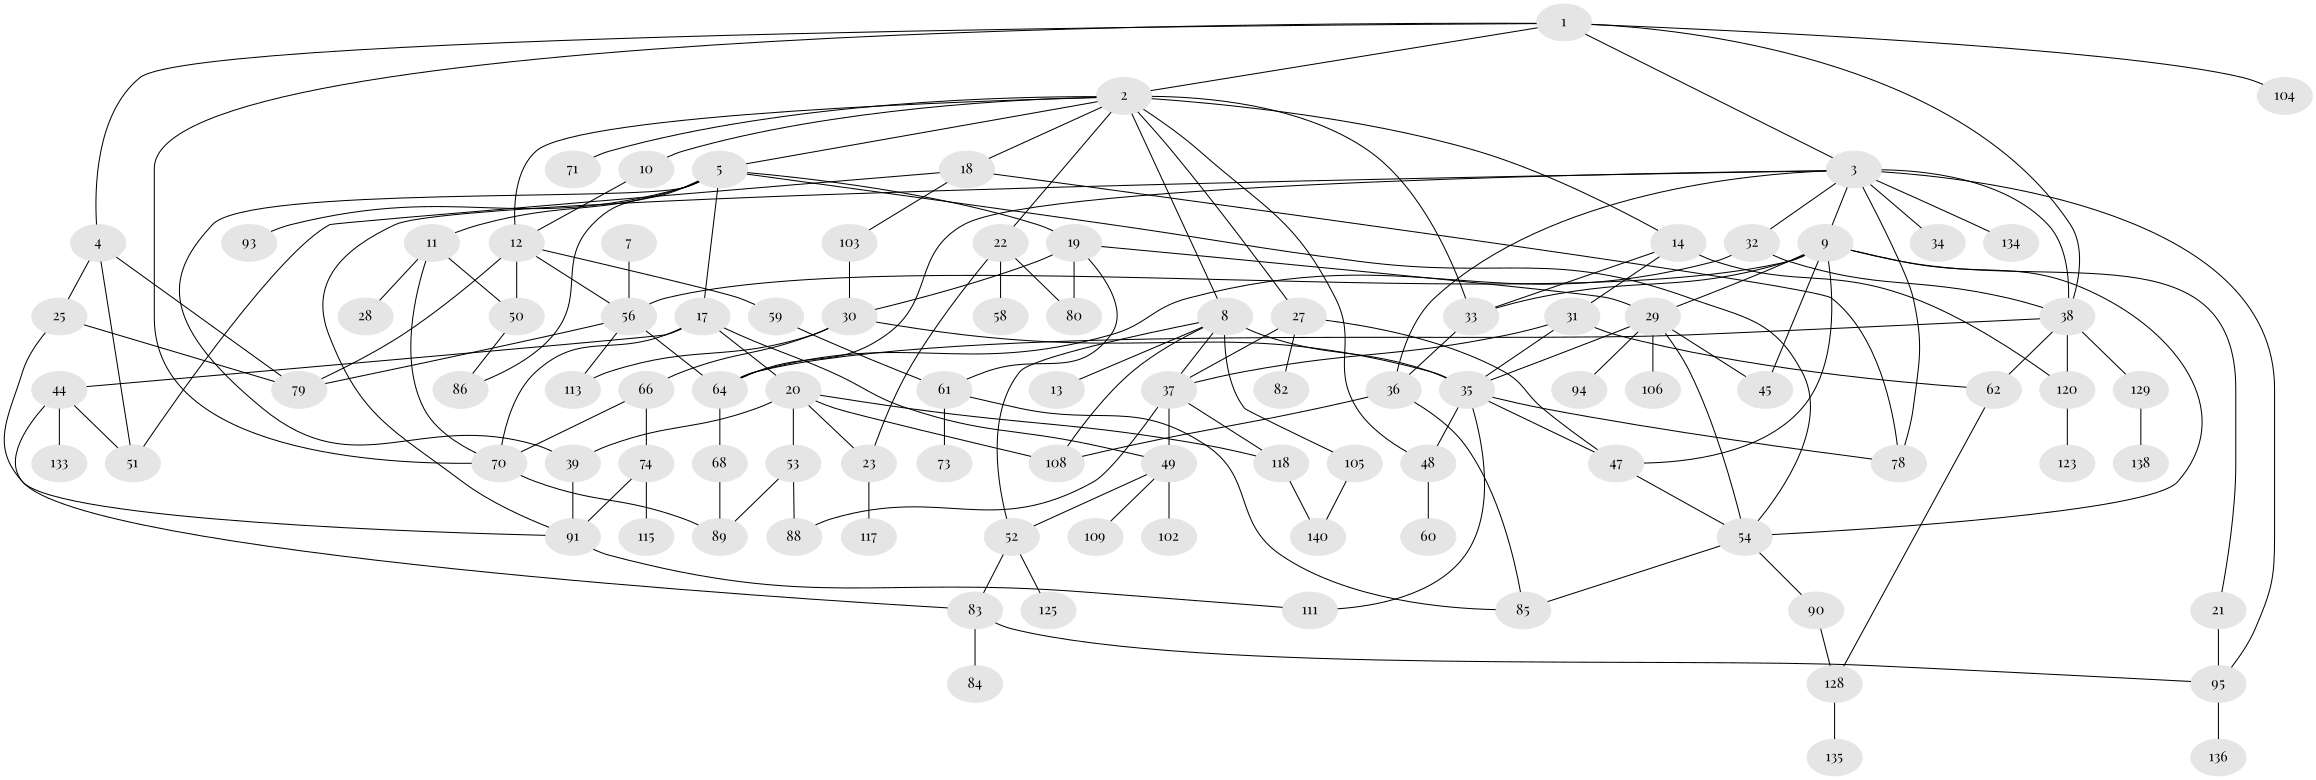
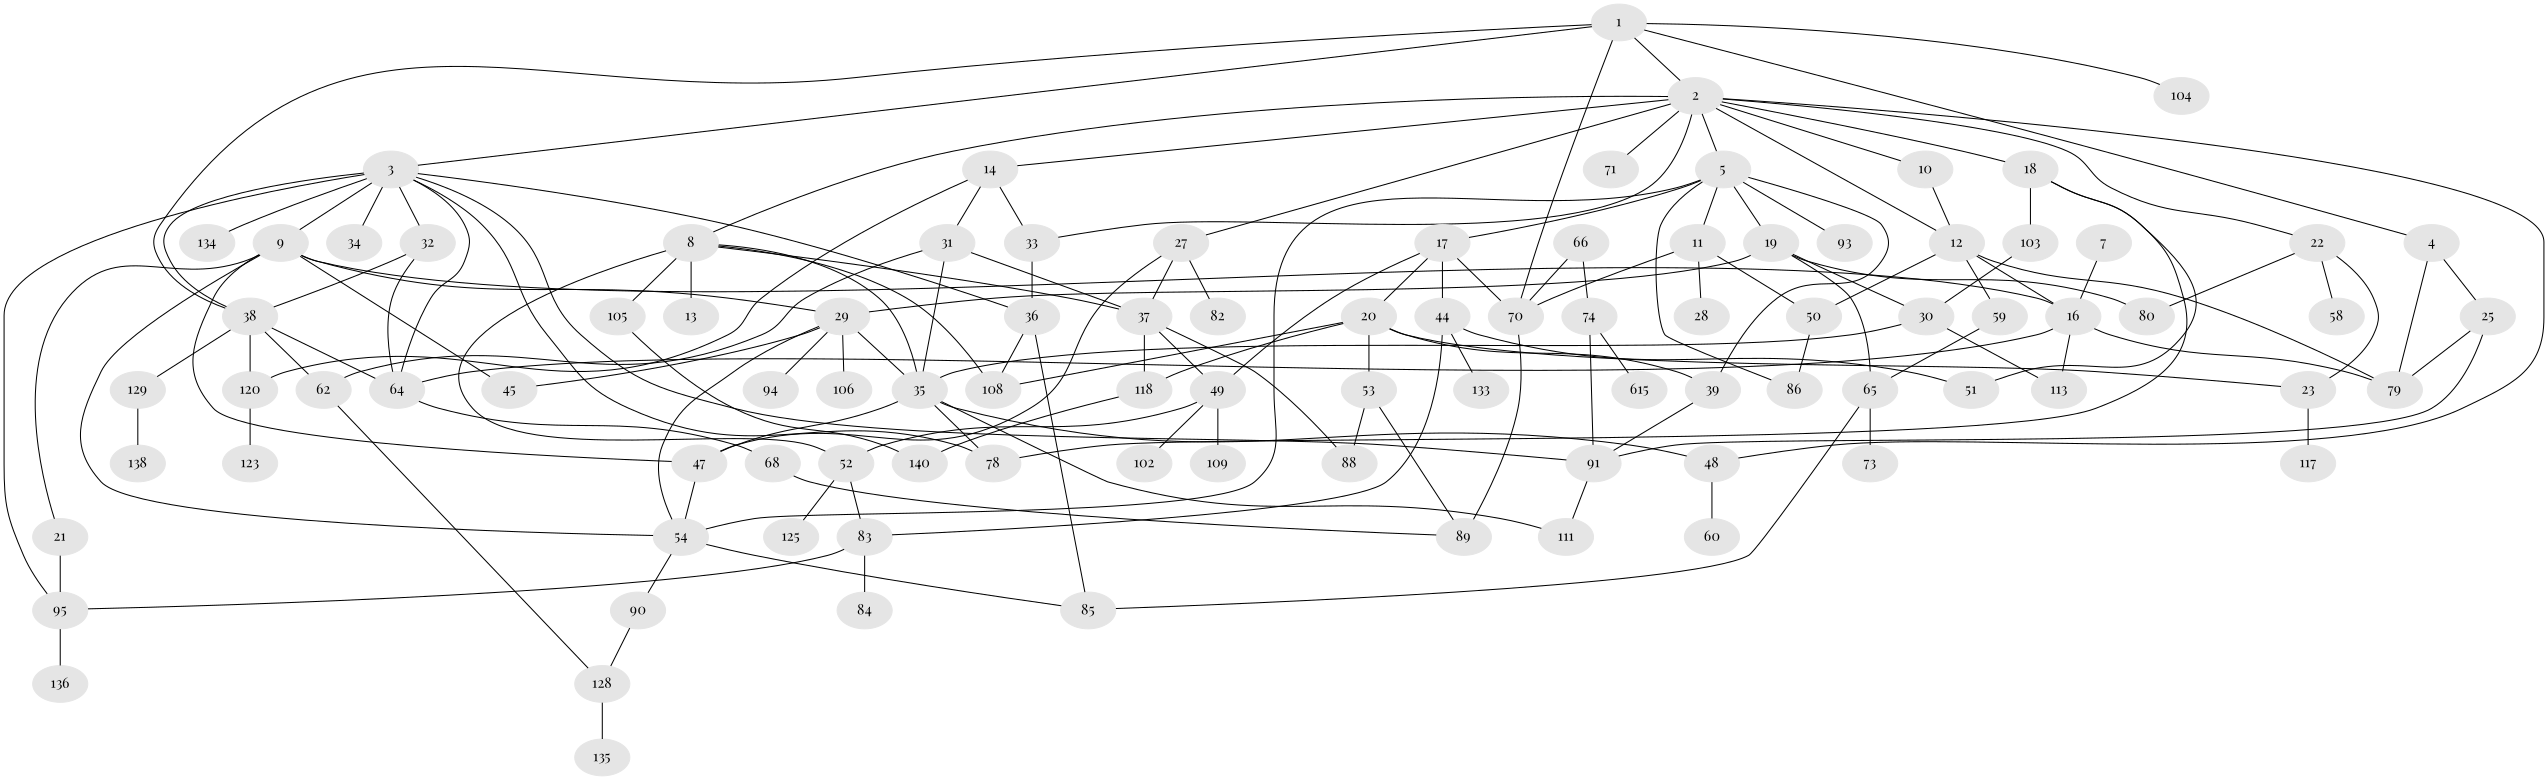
(1596, 289) -> none
(629, 316) -> (2073, 316)
(116, 353) -> none
(723, 359) -> none
(944, 390) -> (1870, 390)
(646, 537) -> (1639, 390)
